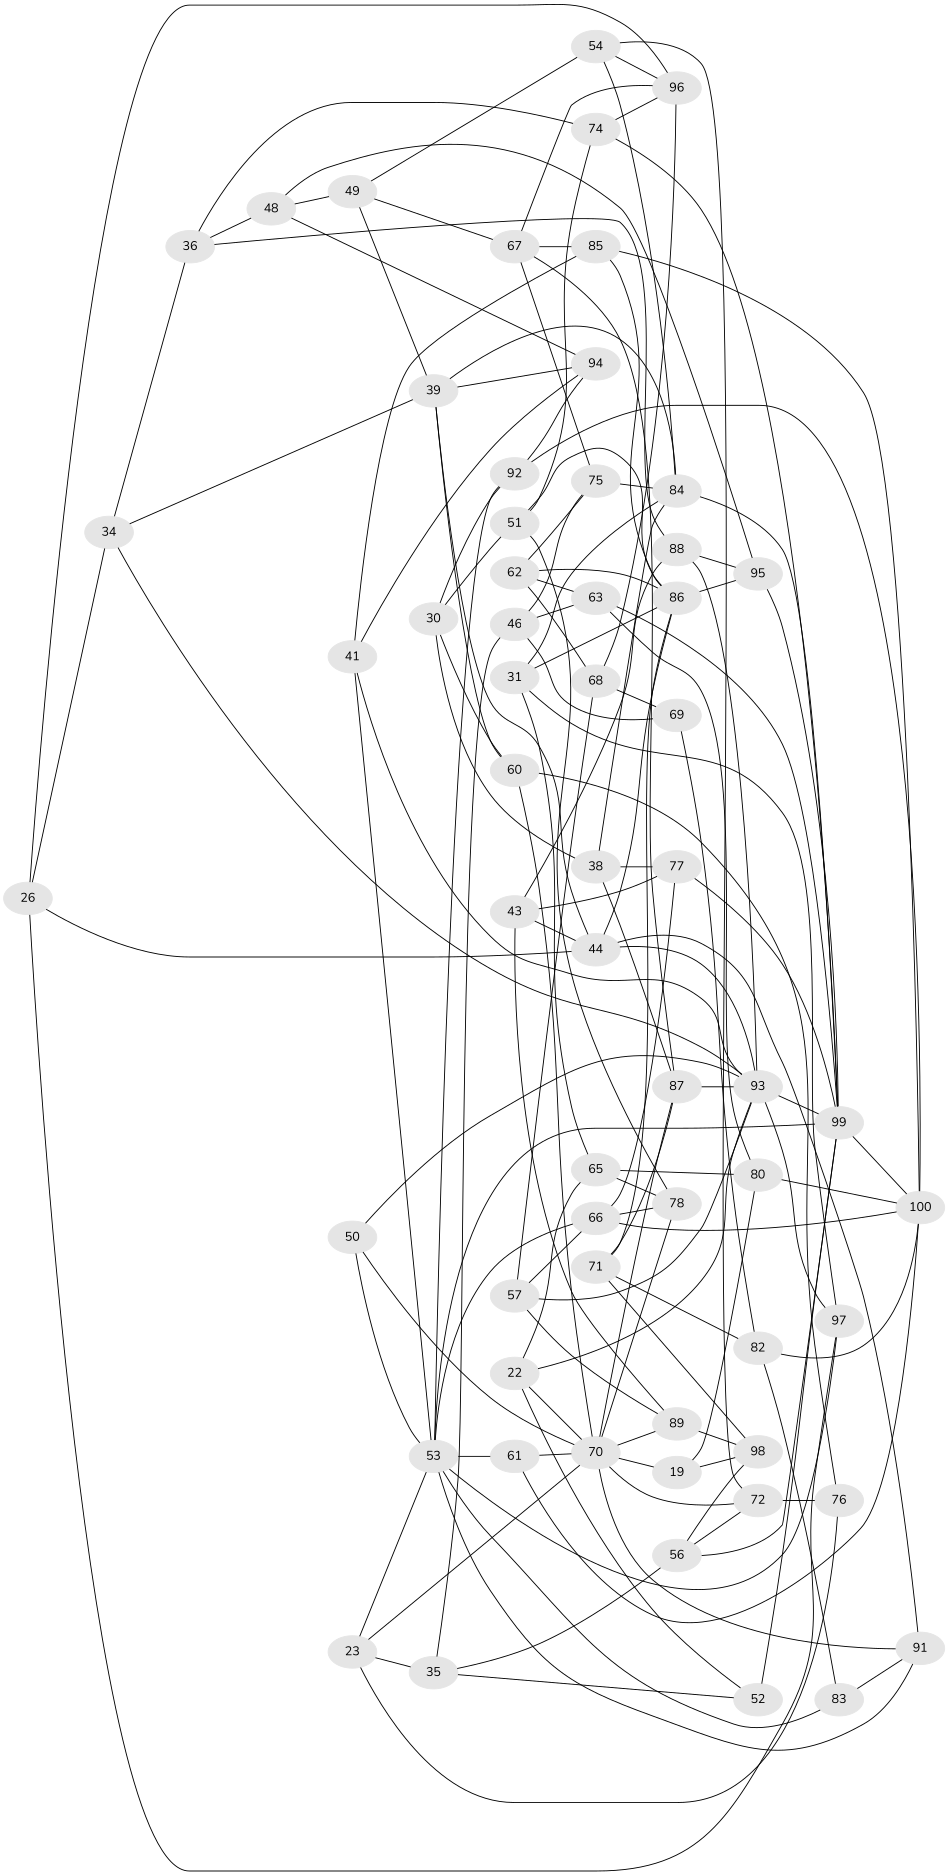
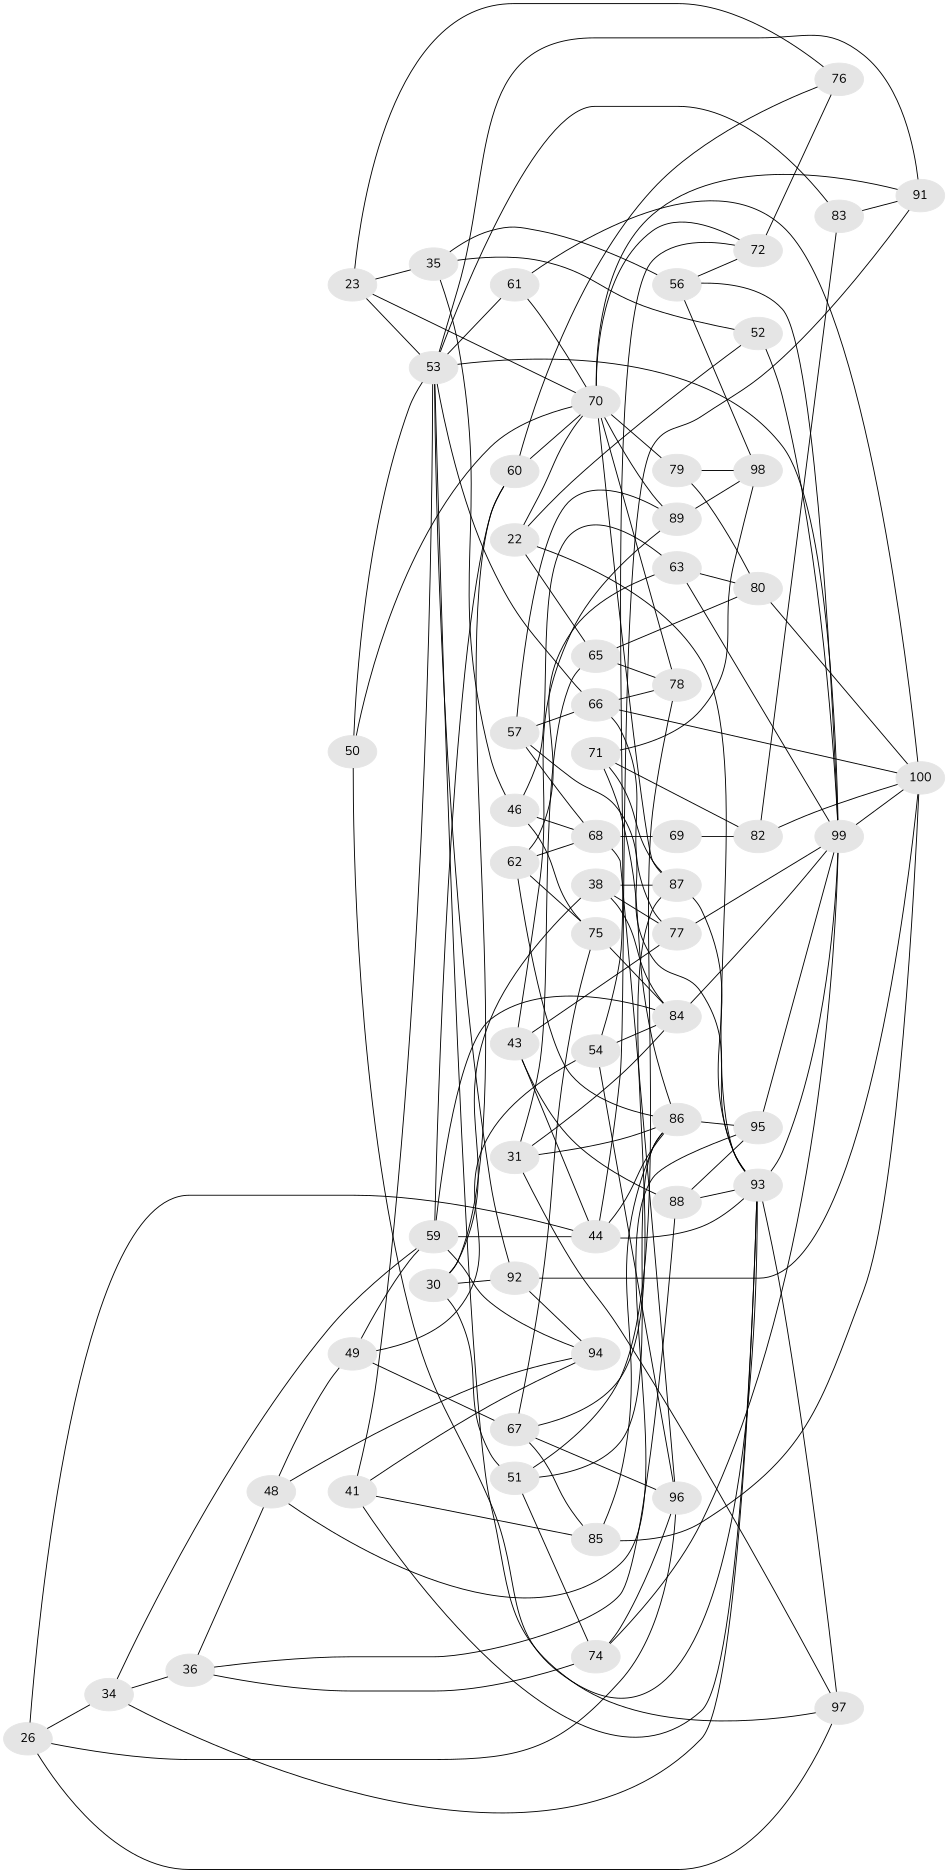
(434, 391) -> (434, 1237)
(576, 708) -> (555, 823)
(677, 1473) -> (677, 471)
